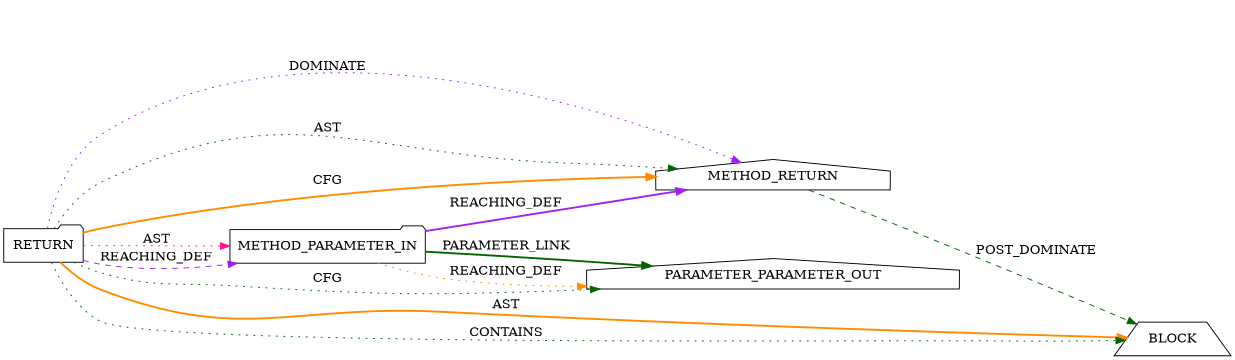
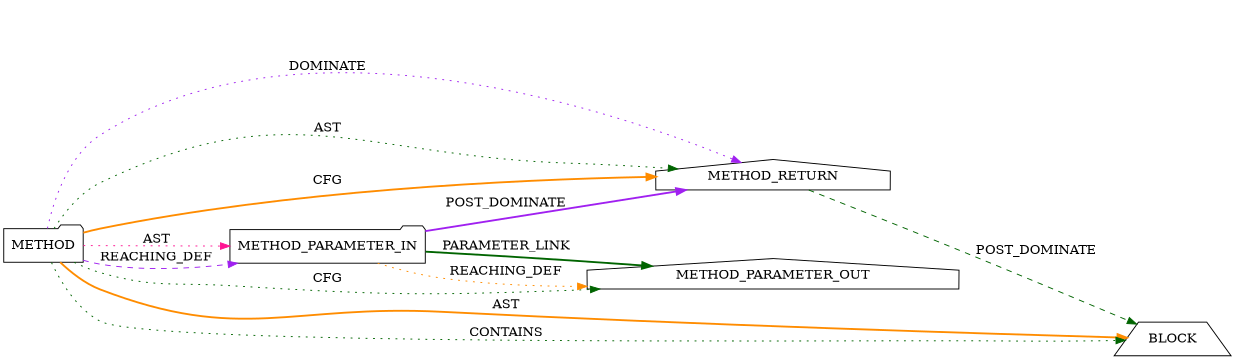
(506, 203) -> (506, 203)
(43, 245) -> (43, 245)
(773, 275) -> (773, 275)
